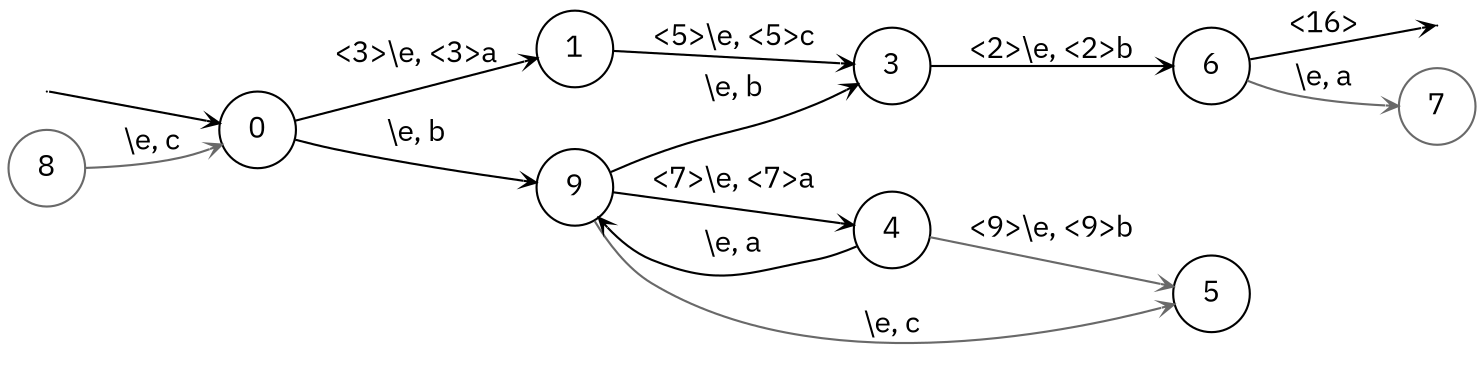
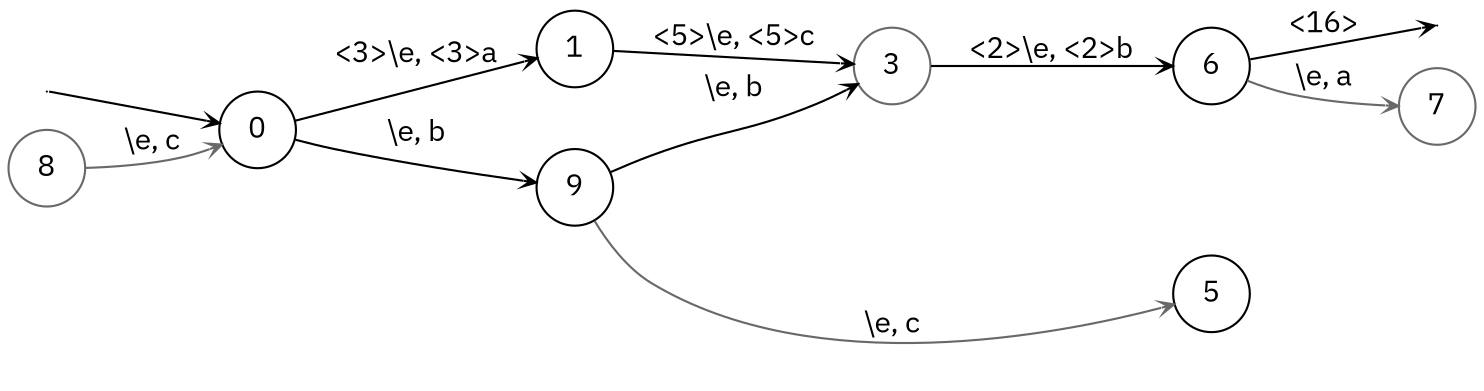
(892, 66) -> (892, 66)
(892, 230) -> none
